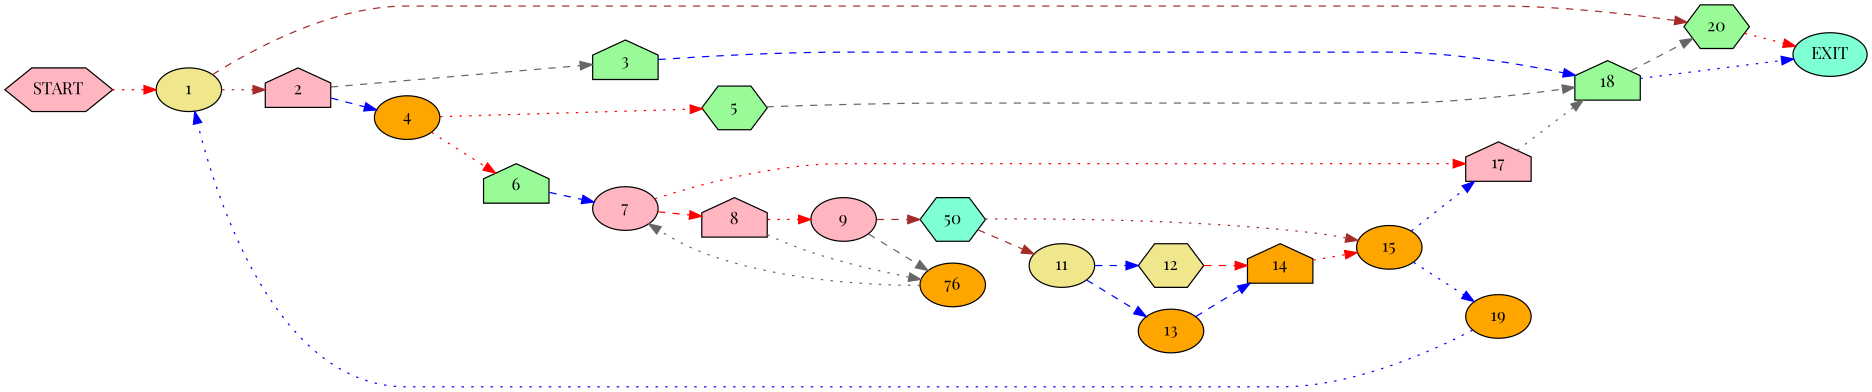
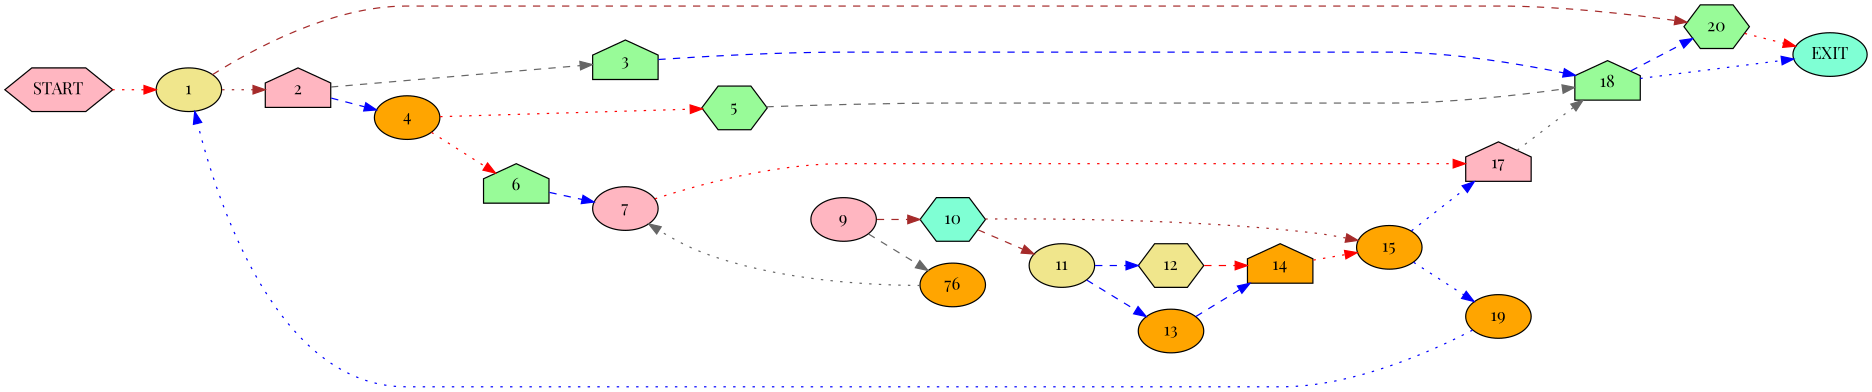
(1656, 58) -> (1656, 58)
(735, 219) -> none
(953, 219) -> (953, 219)
